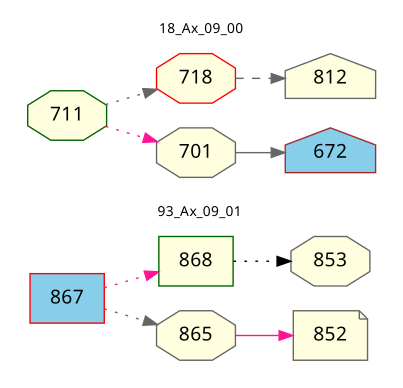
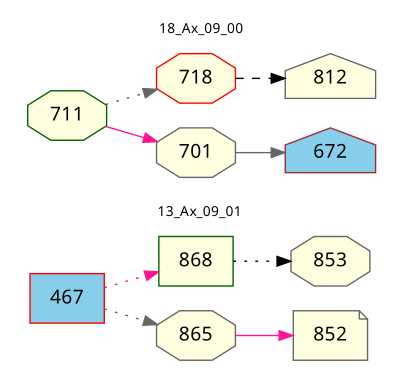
(253, 78) -> (253, 78)
(125, 132) -> (125, 132)
(200, 212) -> (200, 212)
(67, 298) -> (67, 298)
